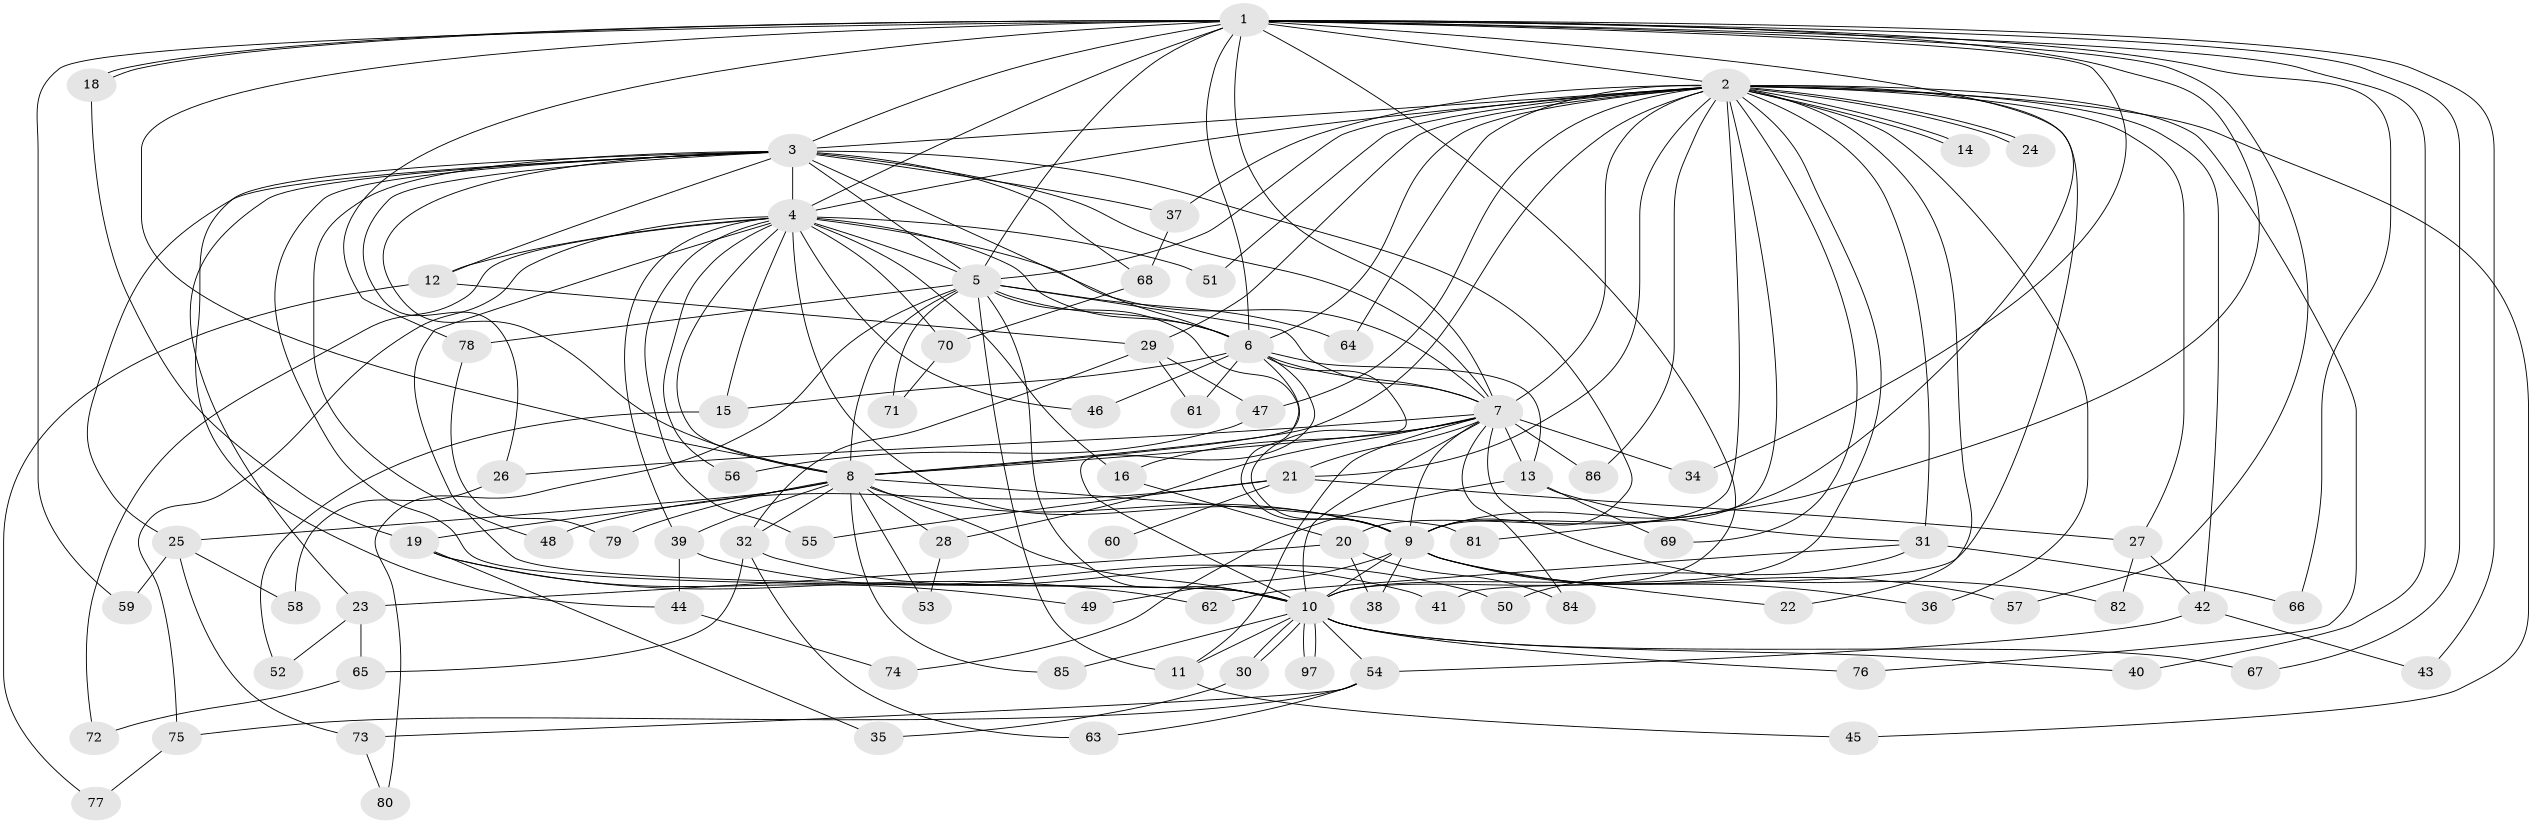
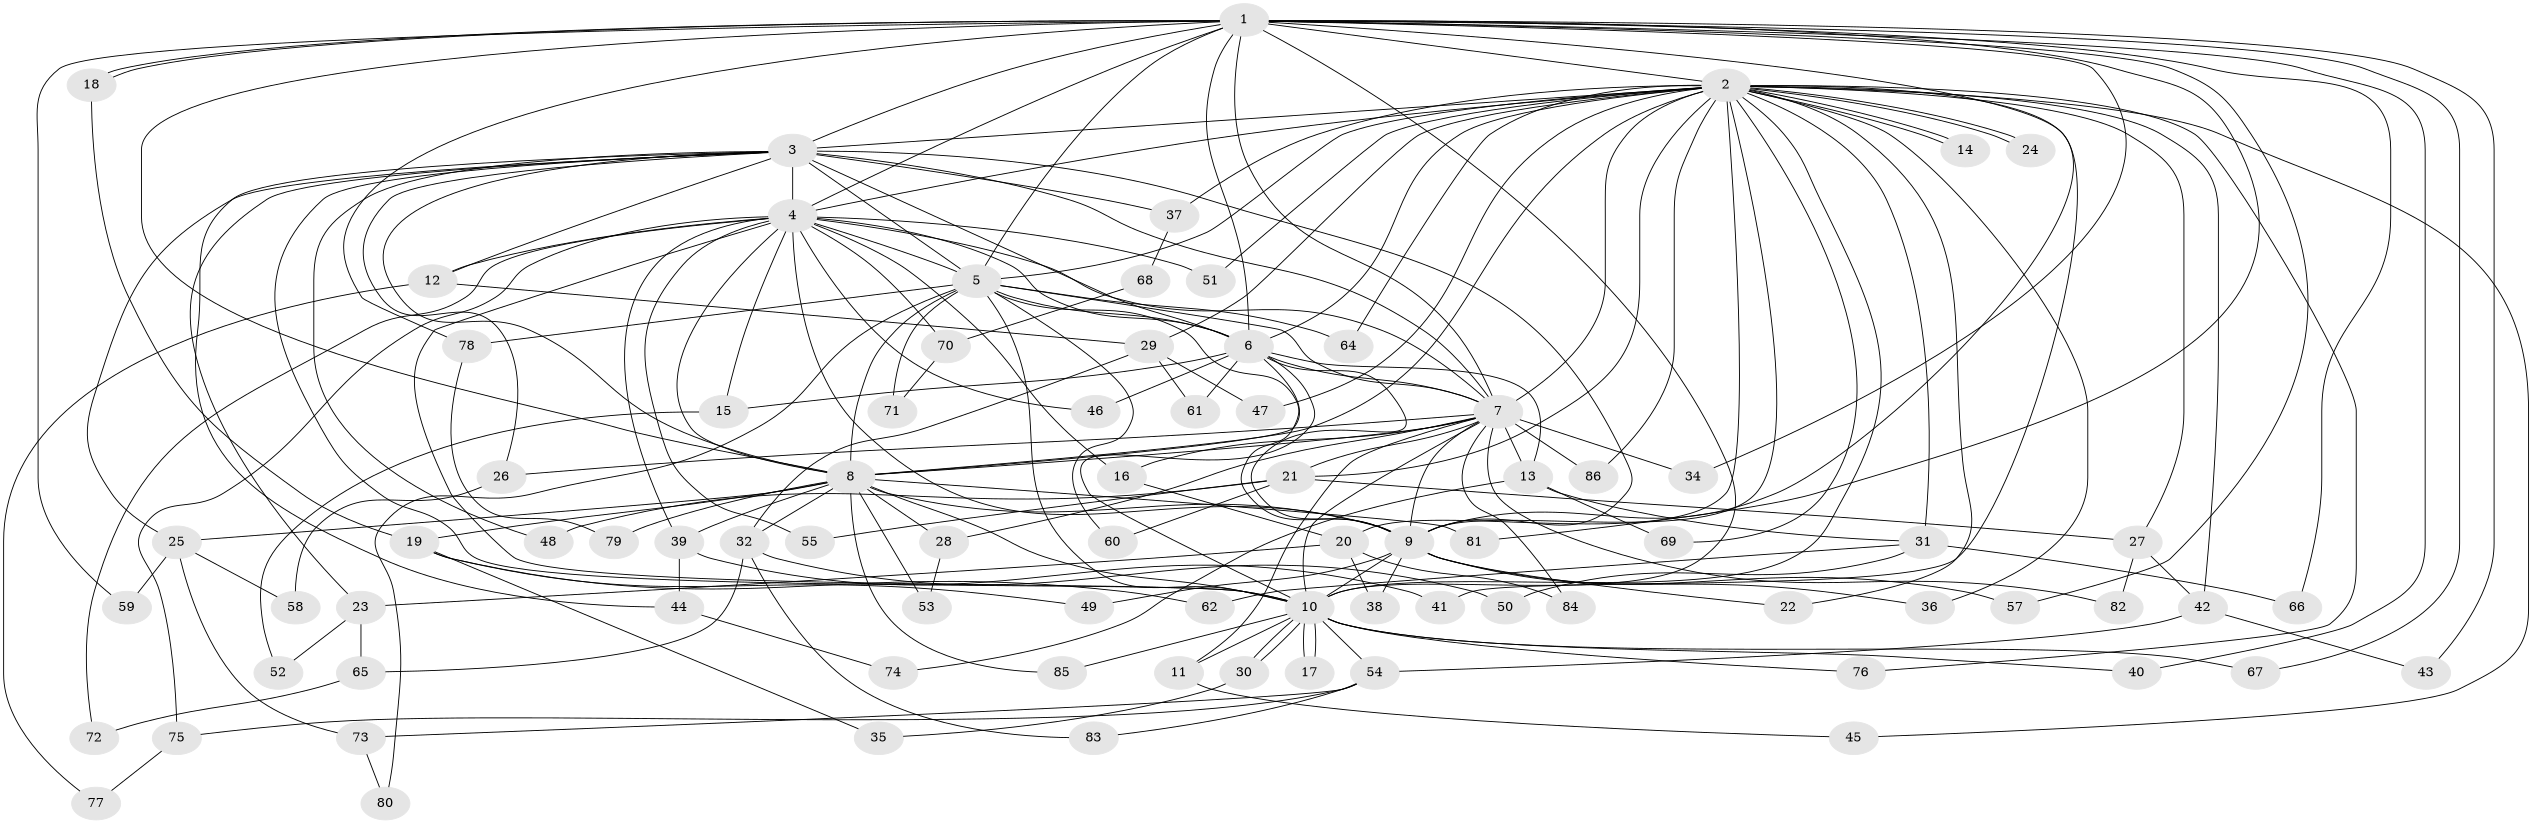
(1017, 193) -> none
(733, 477) -> none
(1016, 519) -> (1125, 390)
(1310, 673) -> (1310, 673)
(1094, 738) -> (1094, 738)
